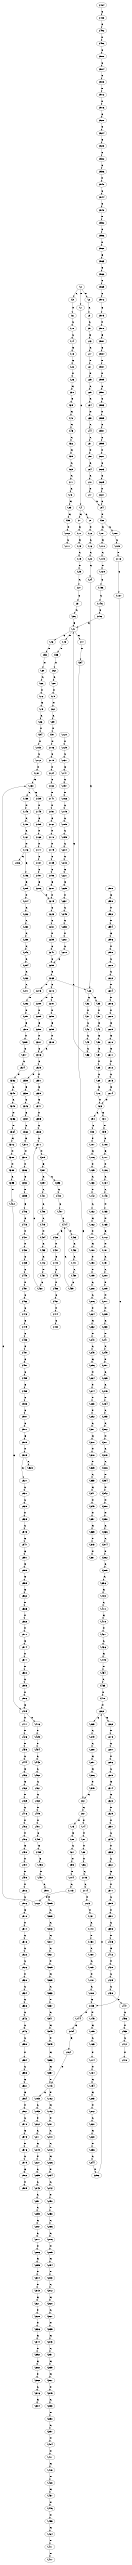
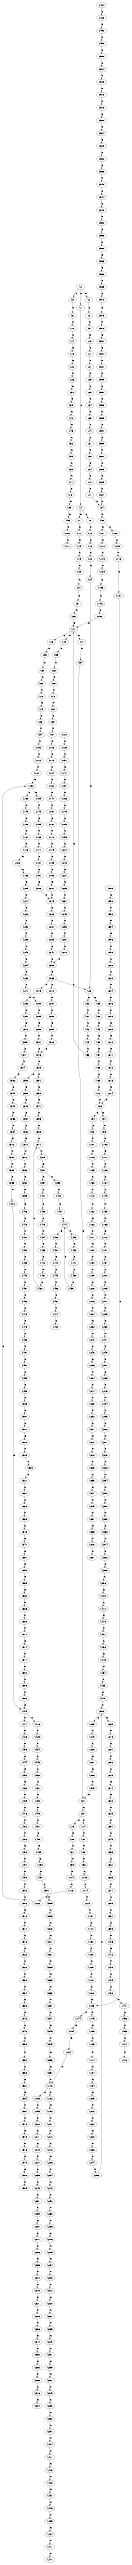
(26, 862) -> (21, 869)
(46, 997) -> (32, 997)
(22, 1467) -> (27, 1474)
